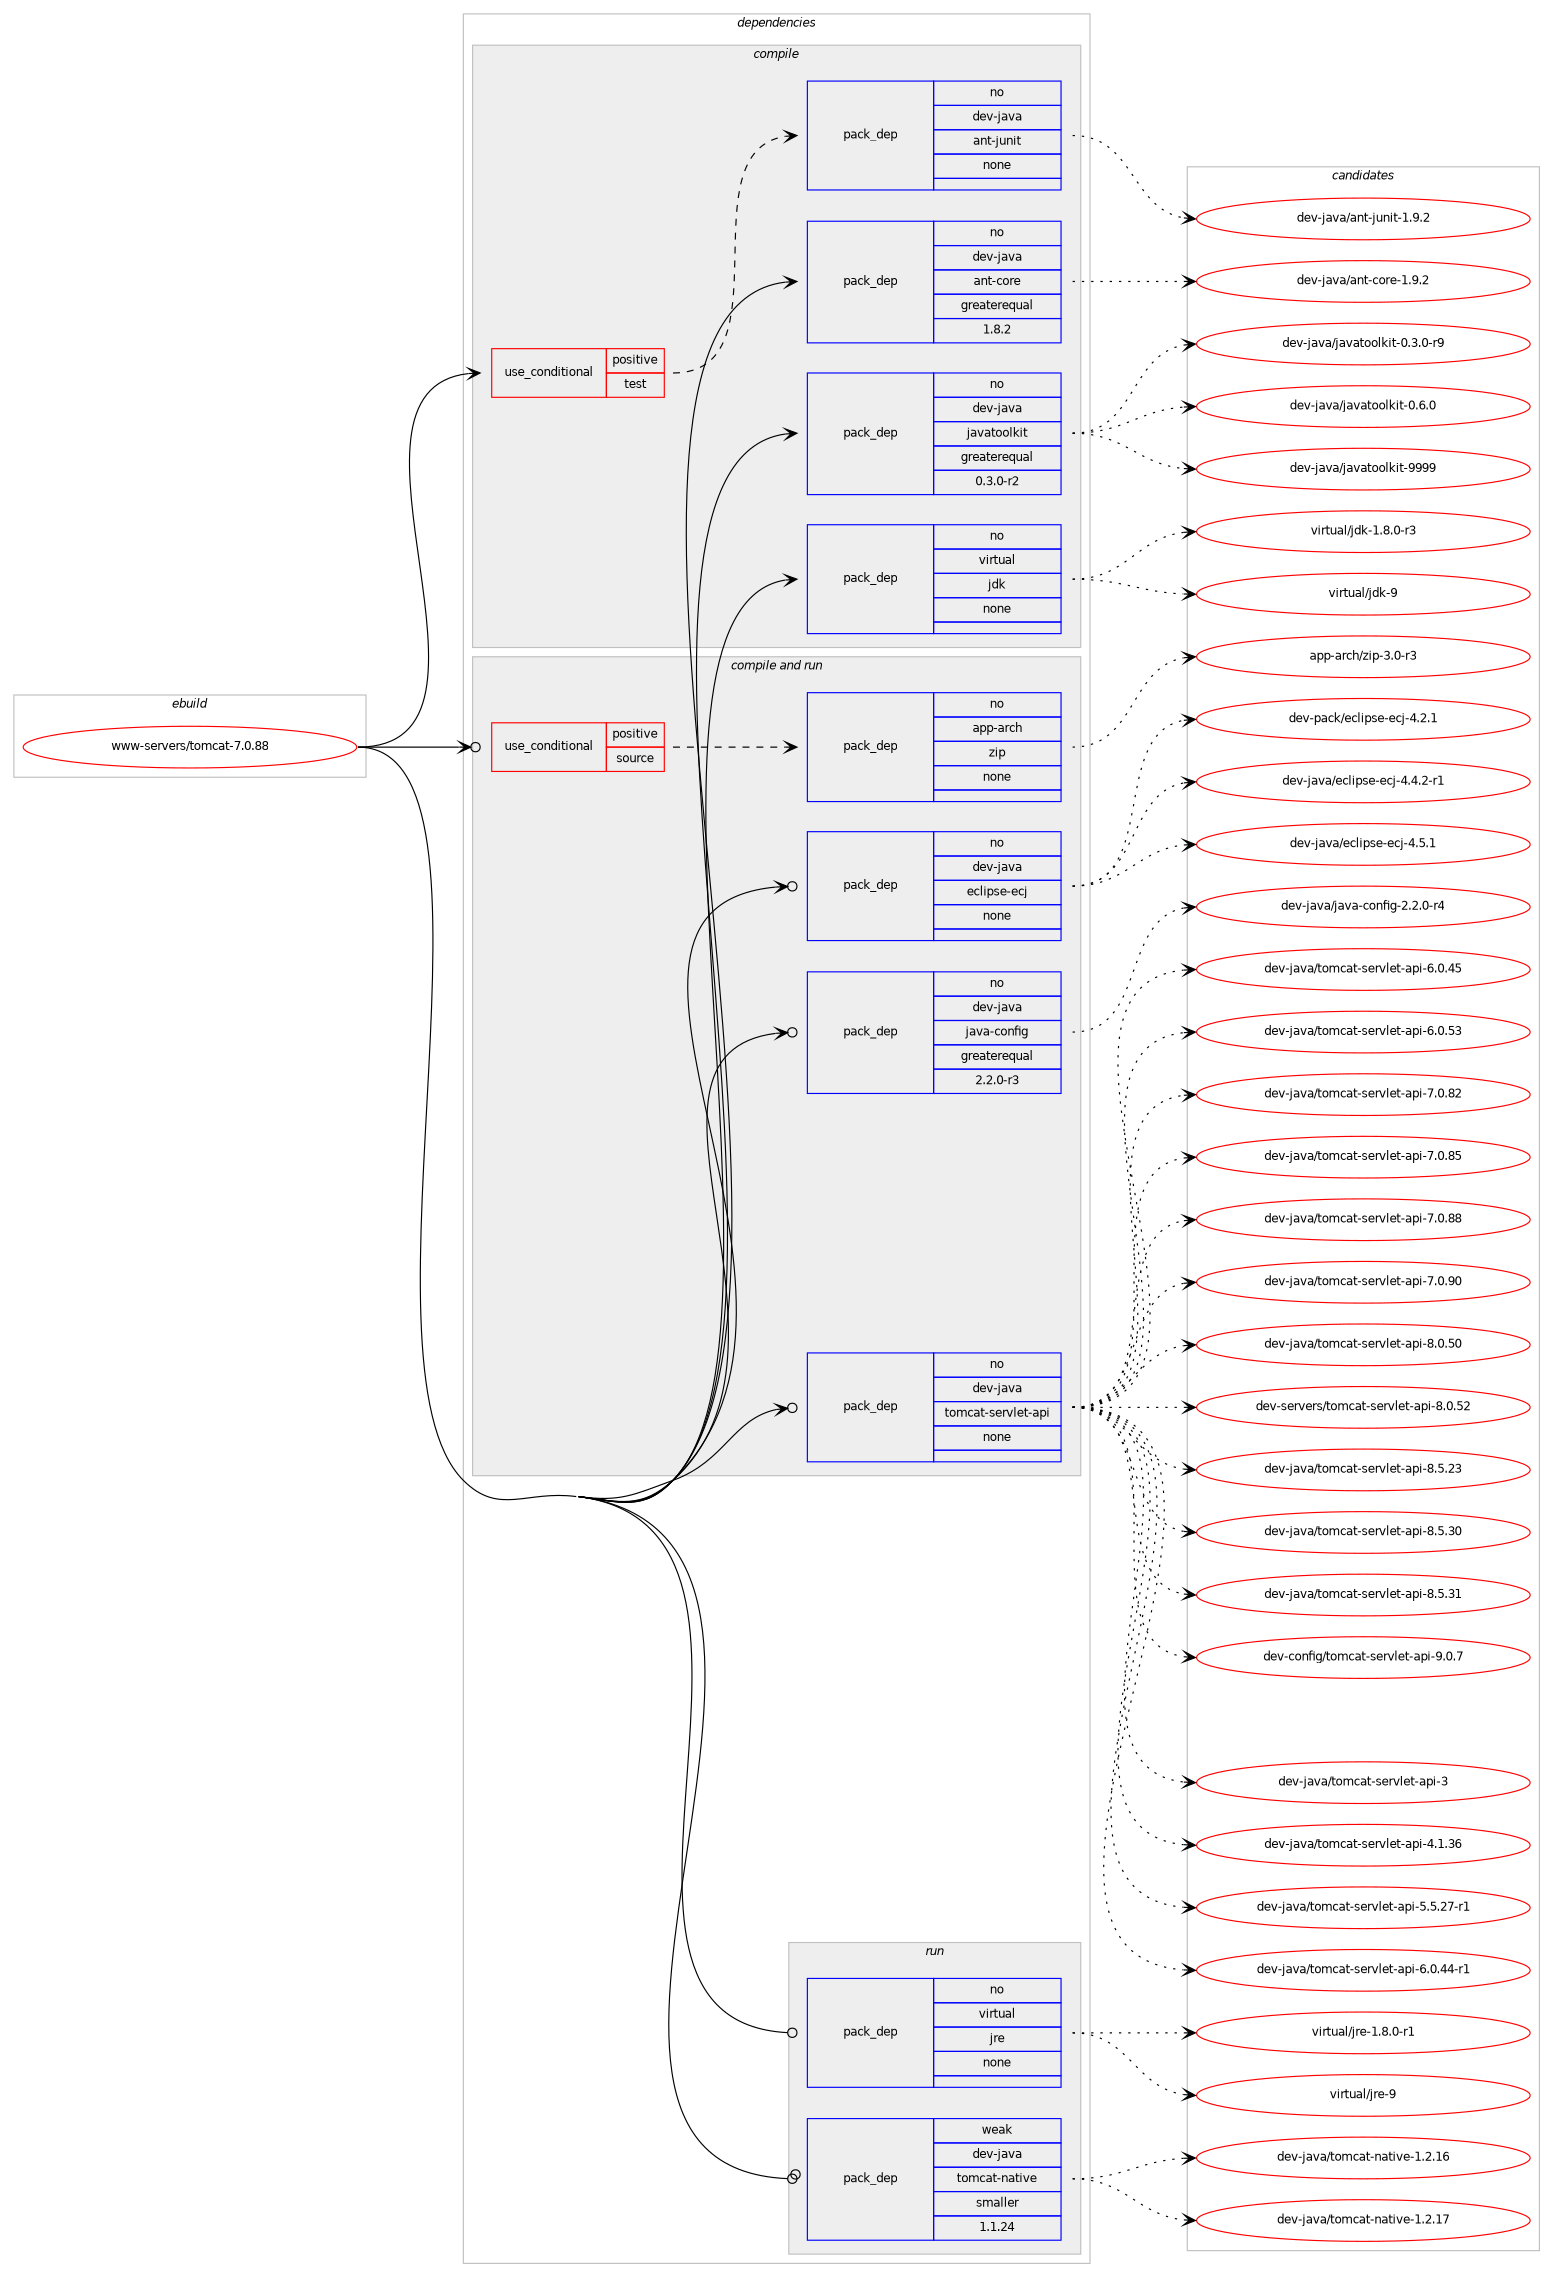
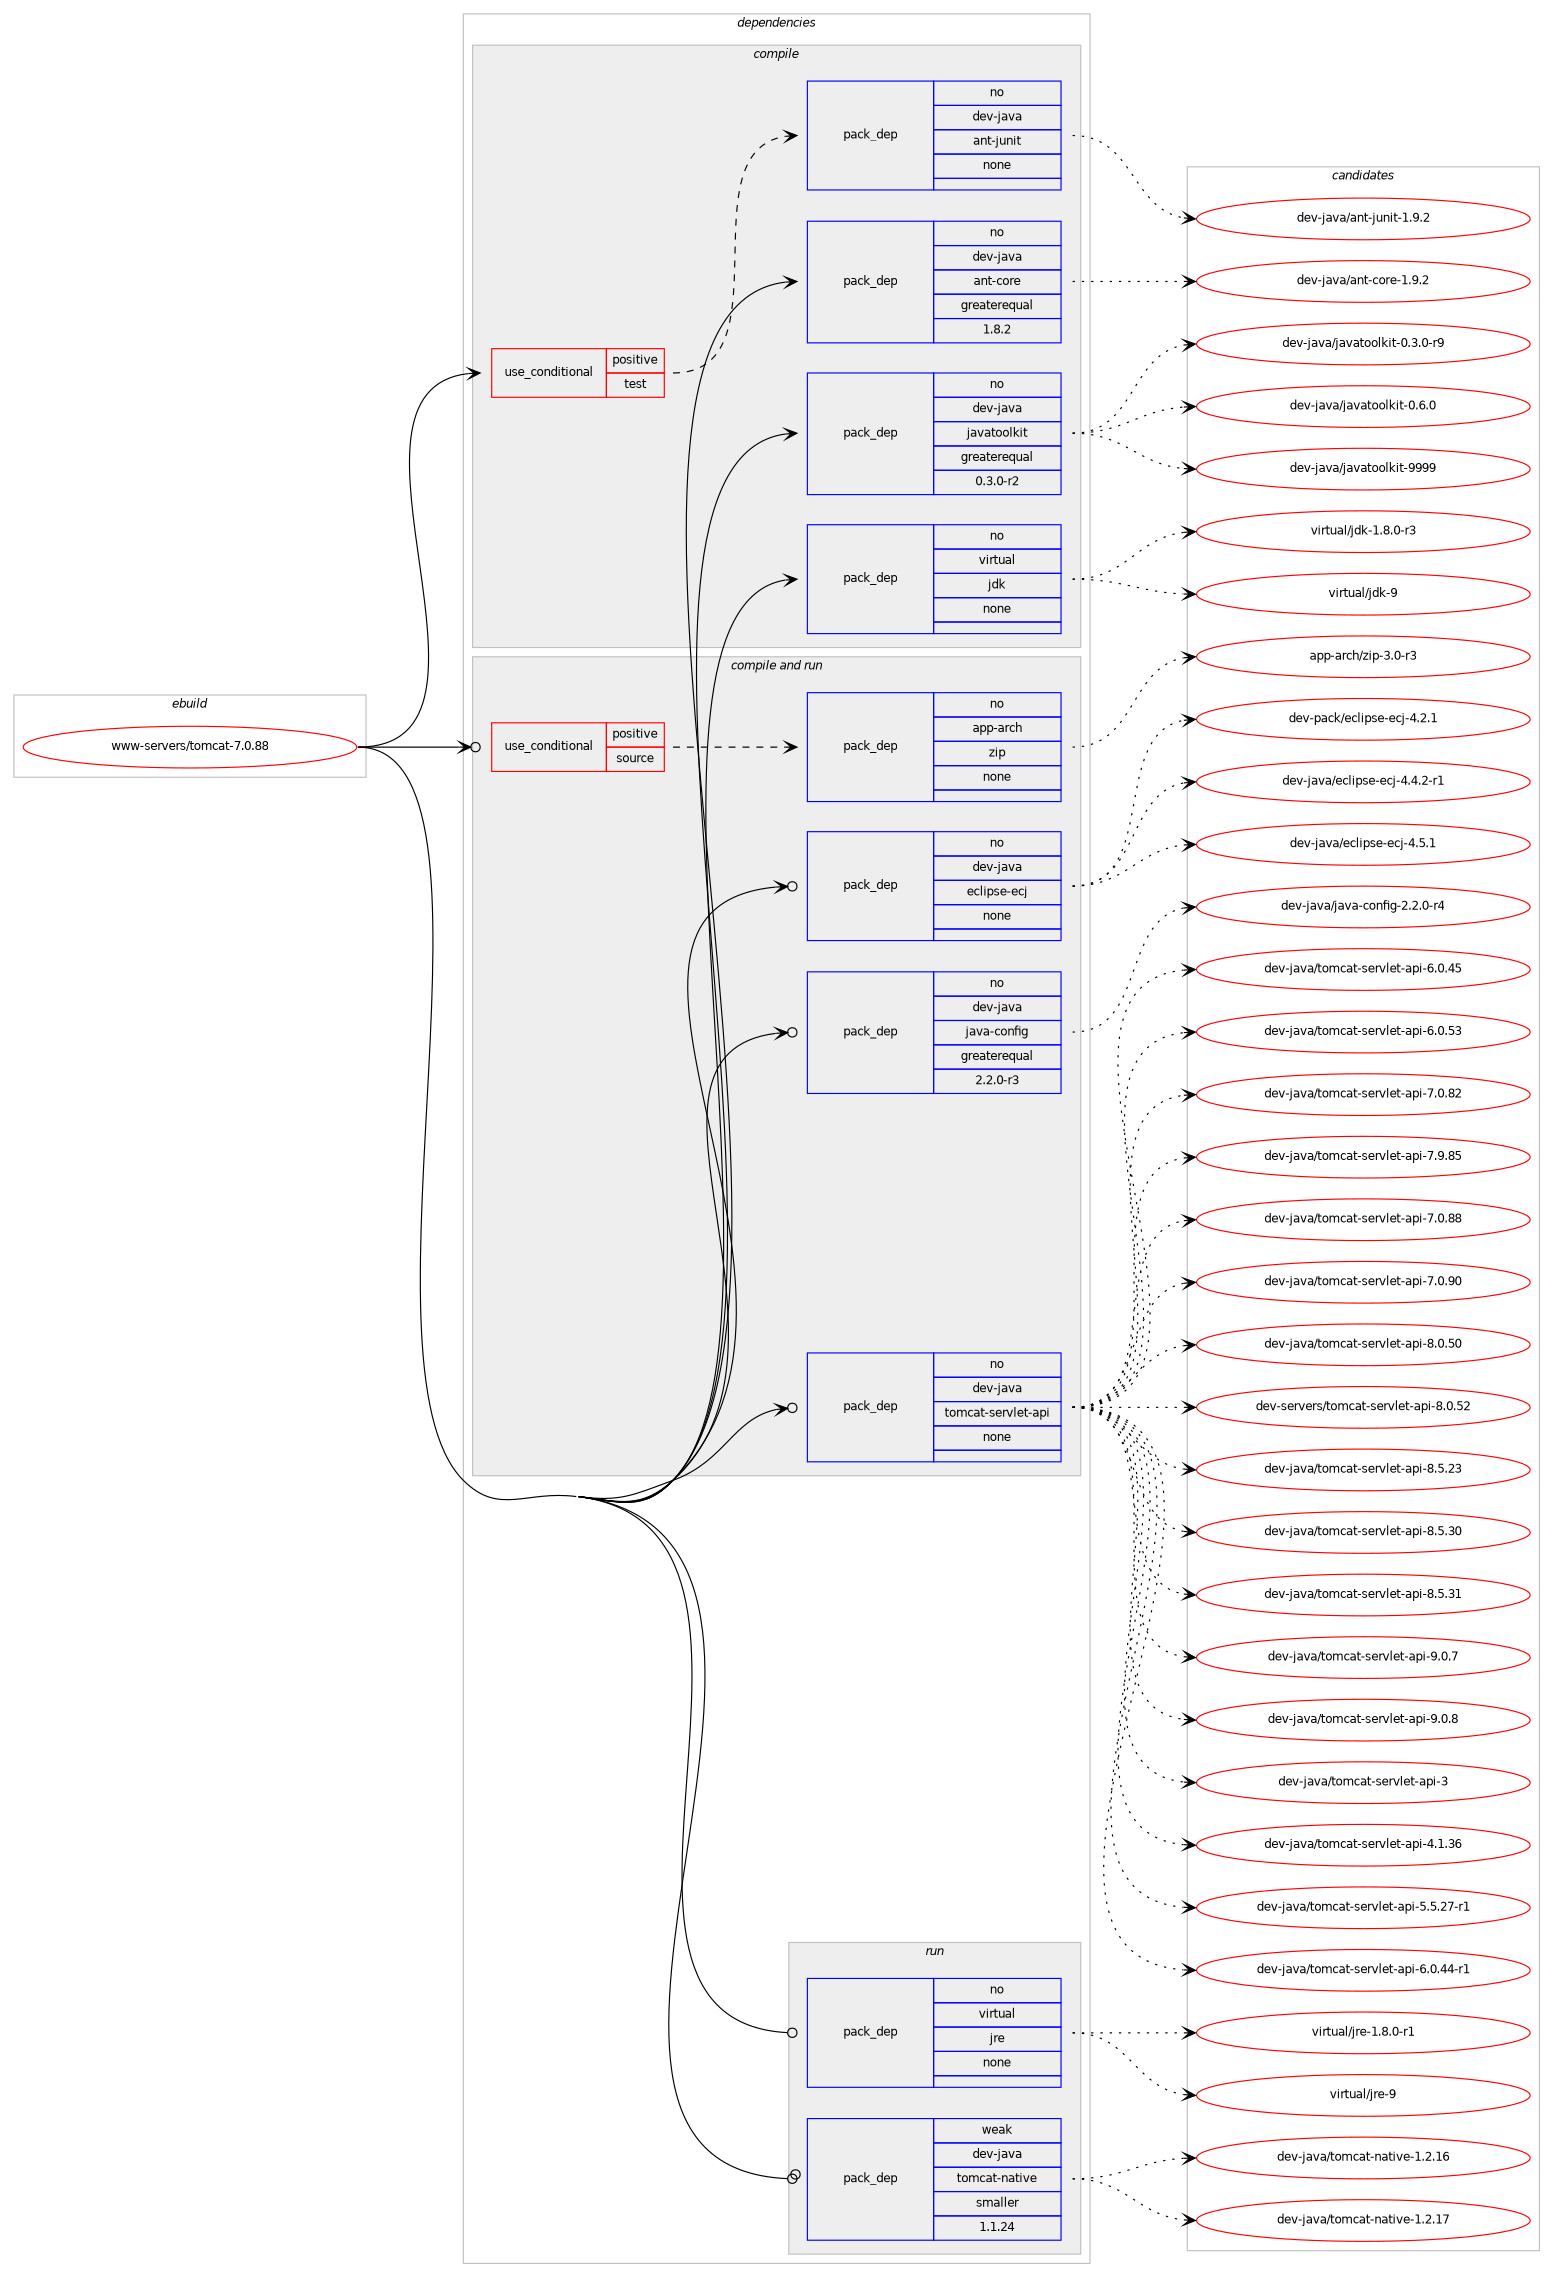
(1363, 1157) -> (1363, 1157)
(1363, 1658) -> (1363, 1658)
none -> (1363, 1720)
